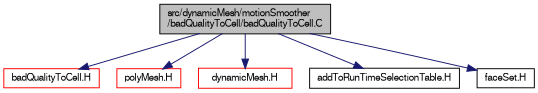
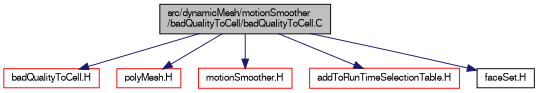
(245, 78) -> (245, 78)
(385, 78) -> (385, 78)
